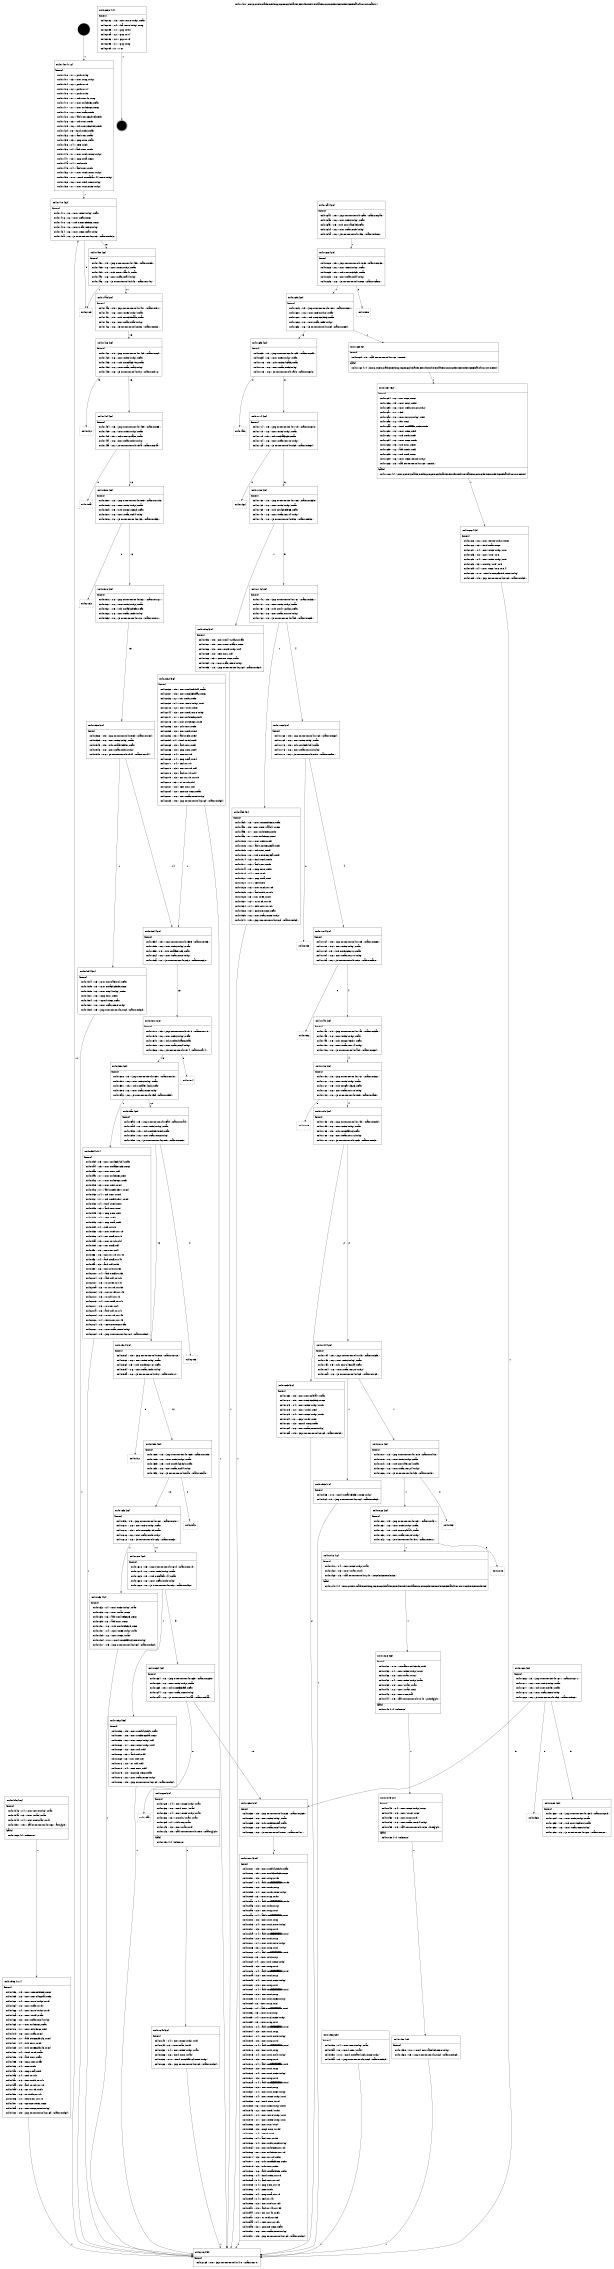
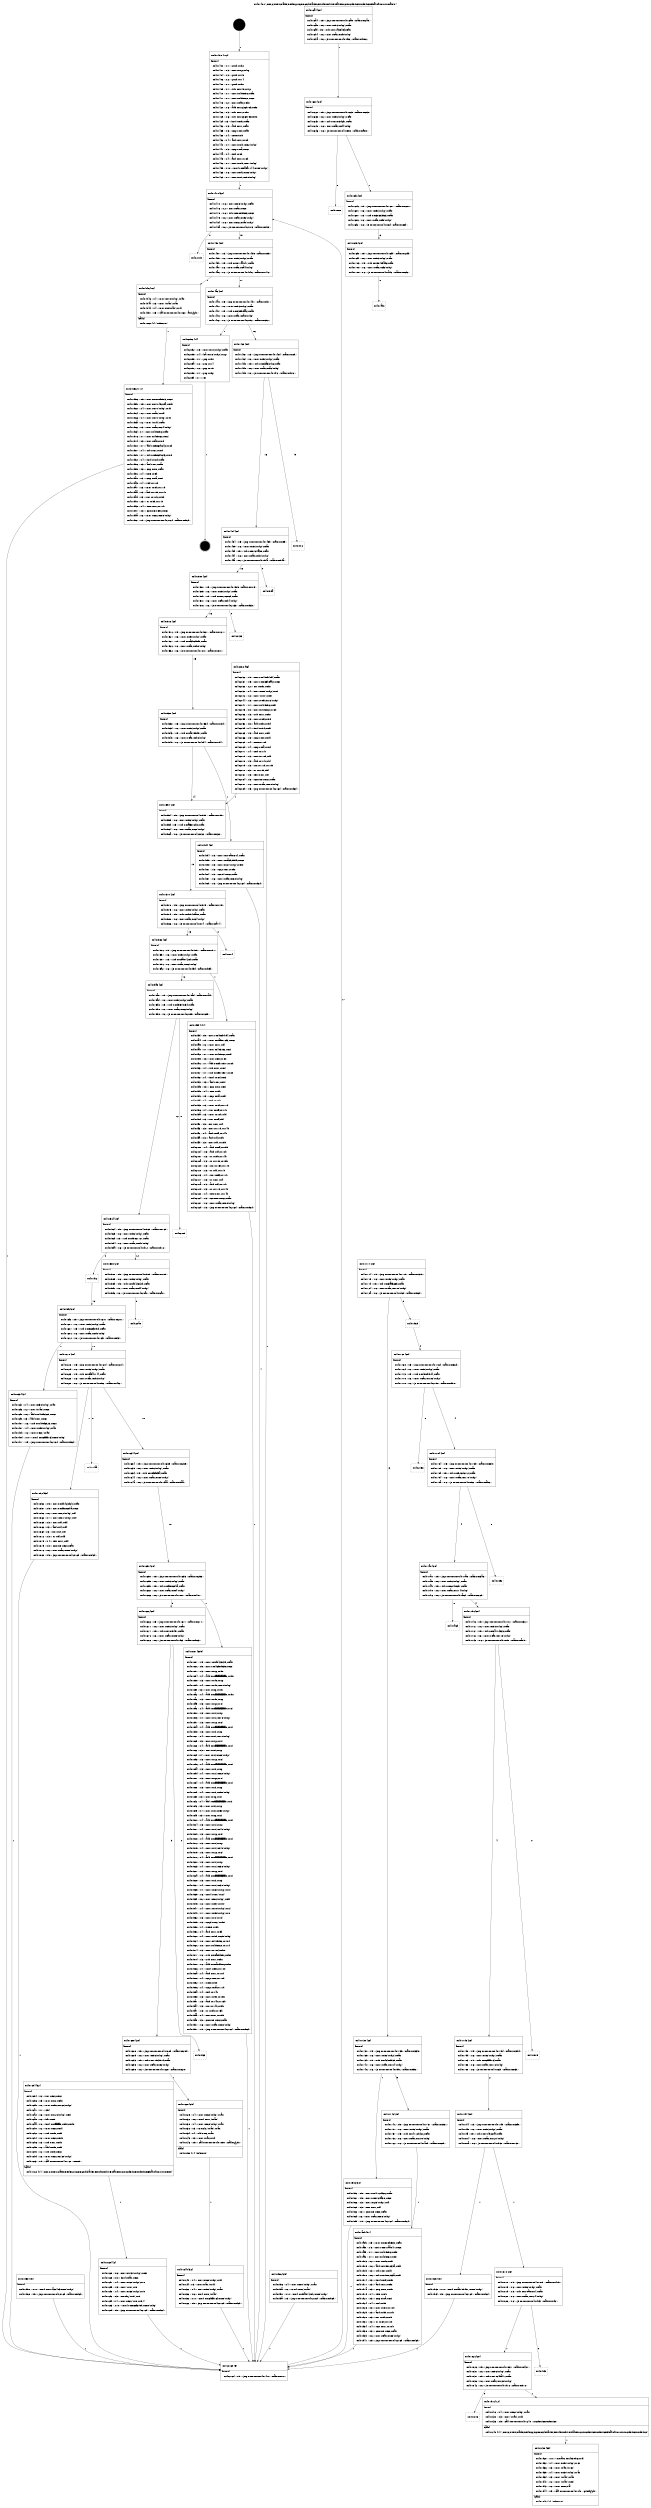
(93, 296) -> (207, 280)
none -> (224, 329)
(424, 357) -> none
(284, 394) -> none
(294, 671) -> (417, 1338)
(311, 1409) -> none
(163, 1491) -> (92, 1293)
(176, 1621) -> (143, 1418)
none -> (453, 1626)
(187, 1770) -> (92, 1425)
(431, 1778) -> (171, 1603)
(410, 1818) -> none
none -> (179, 2086)
